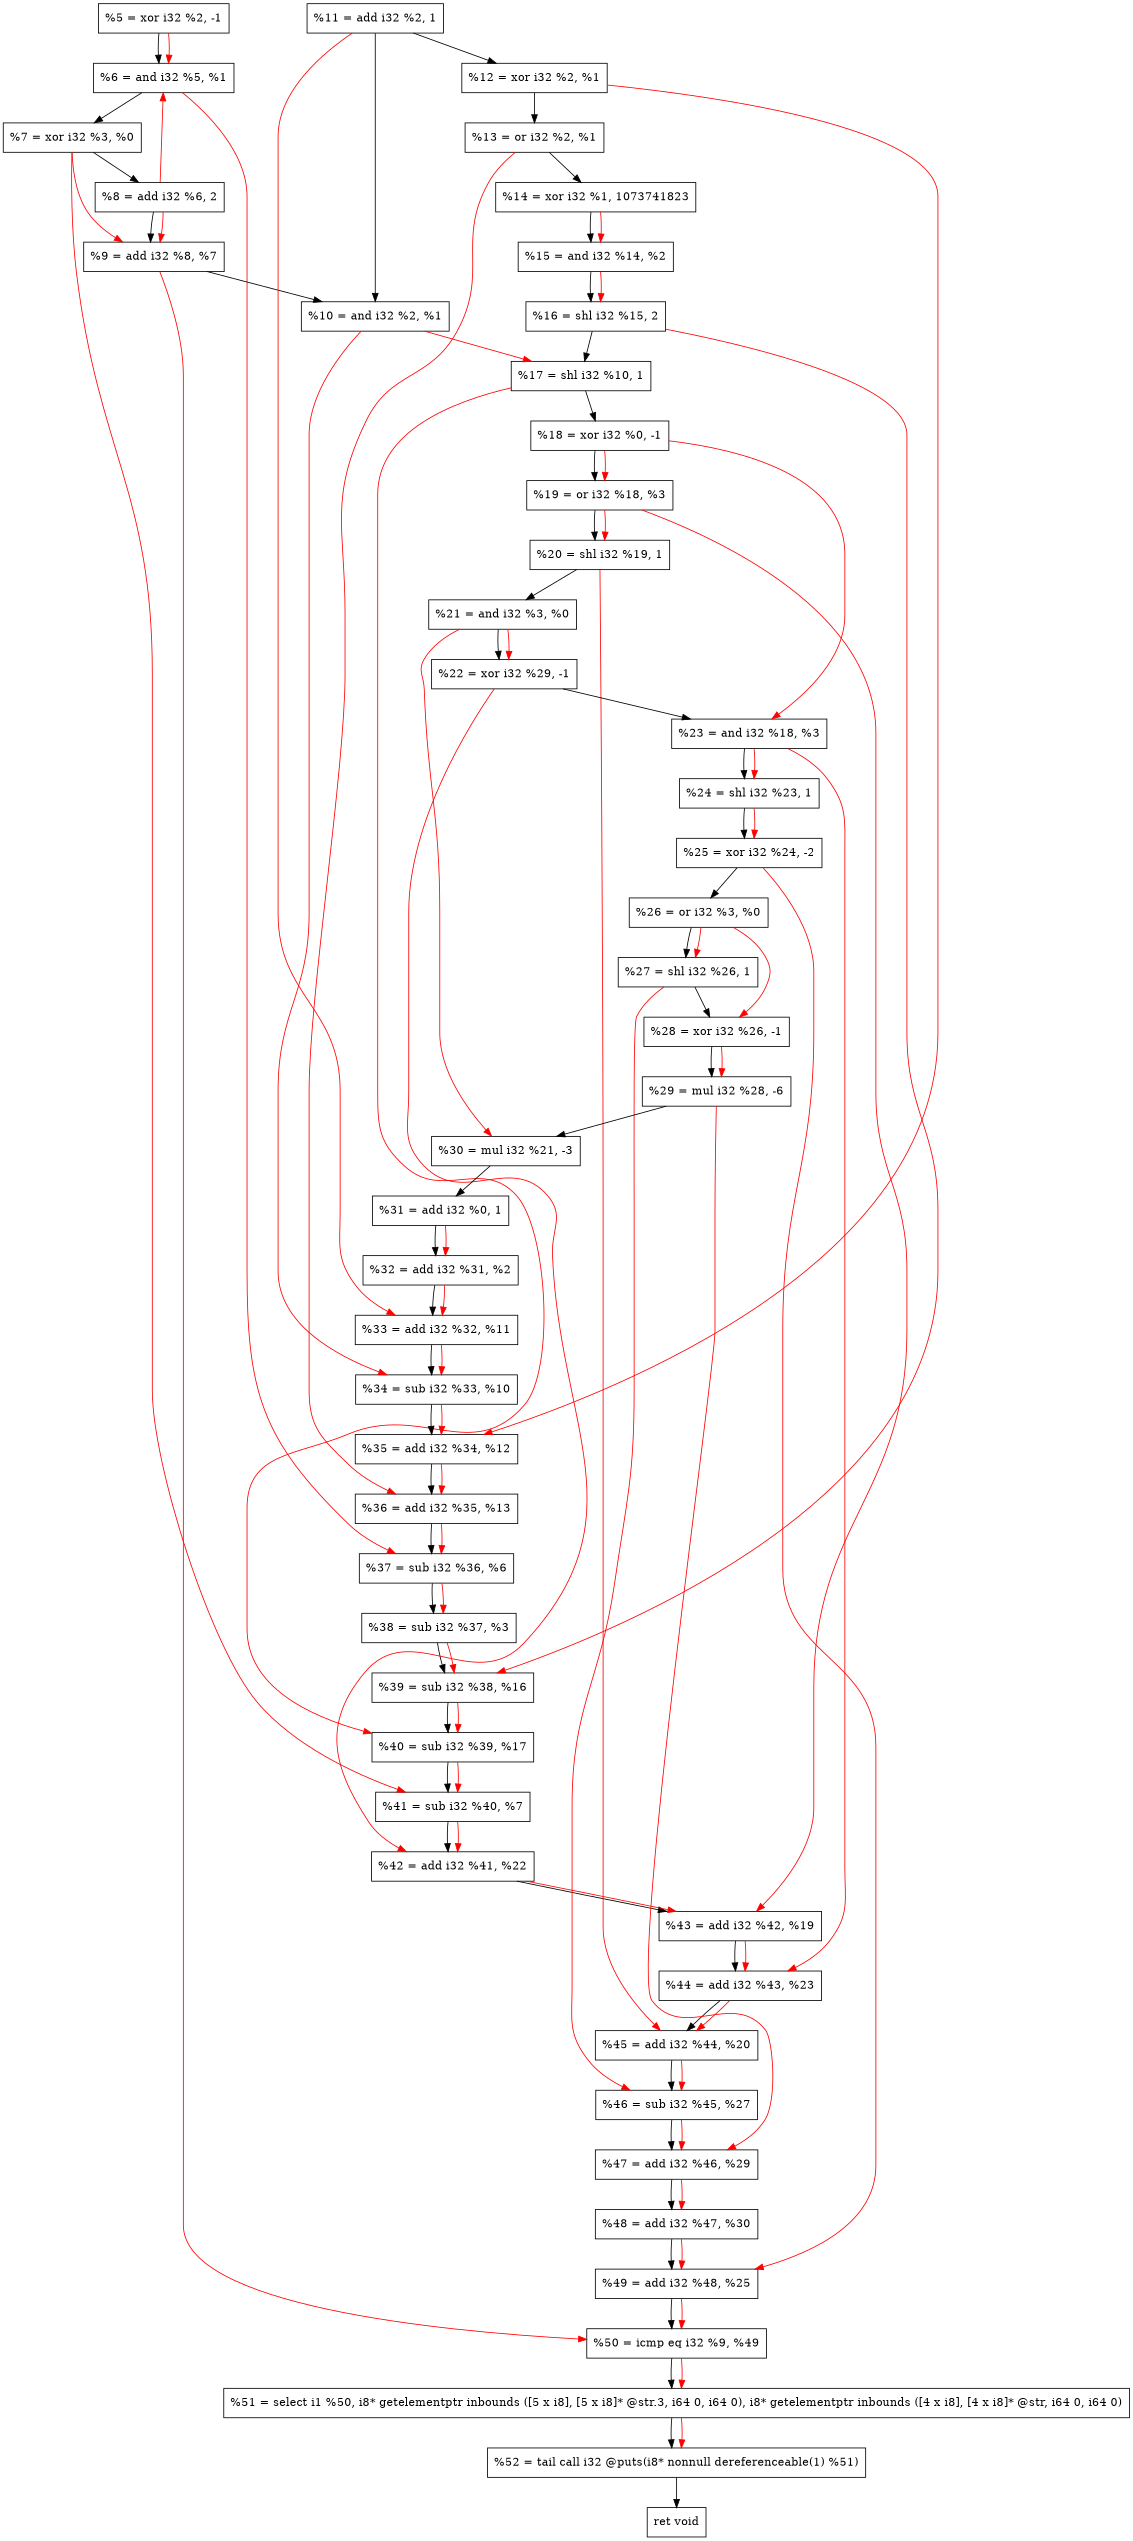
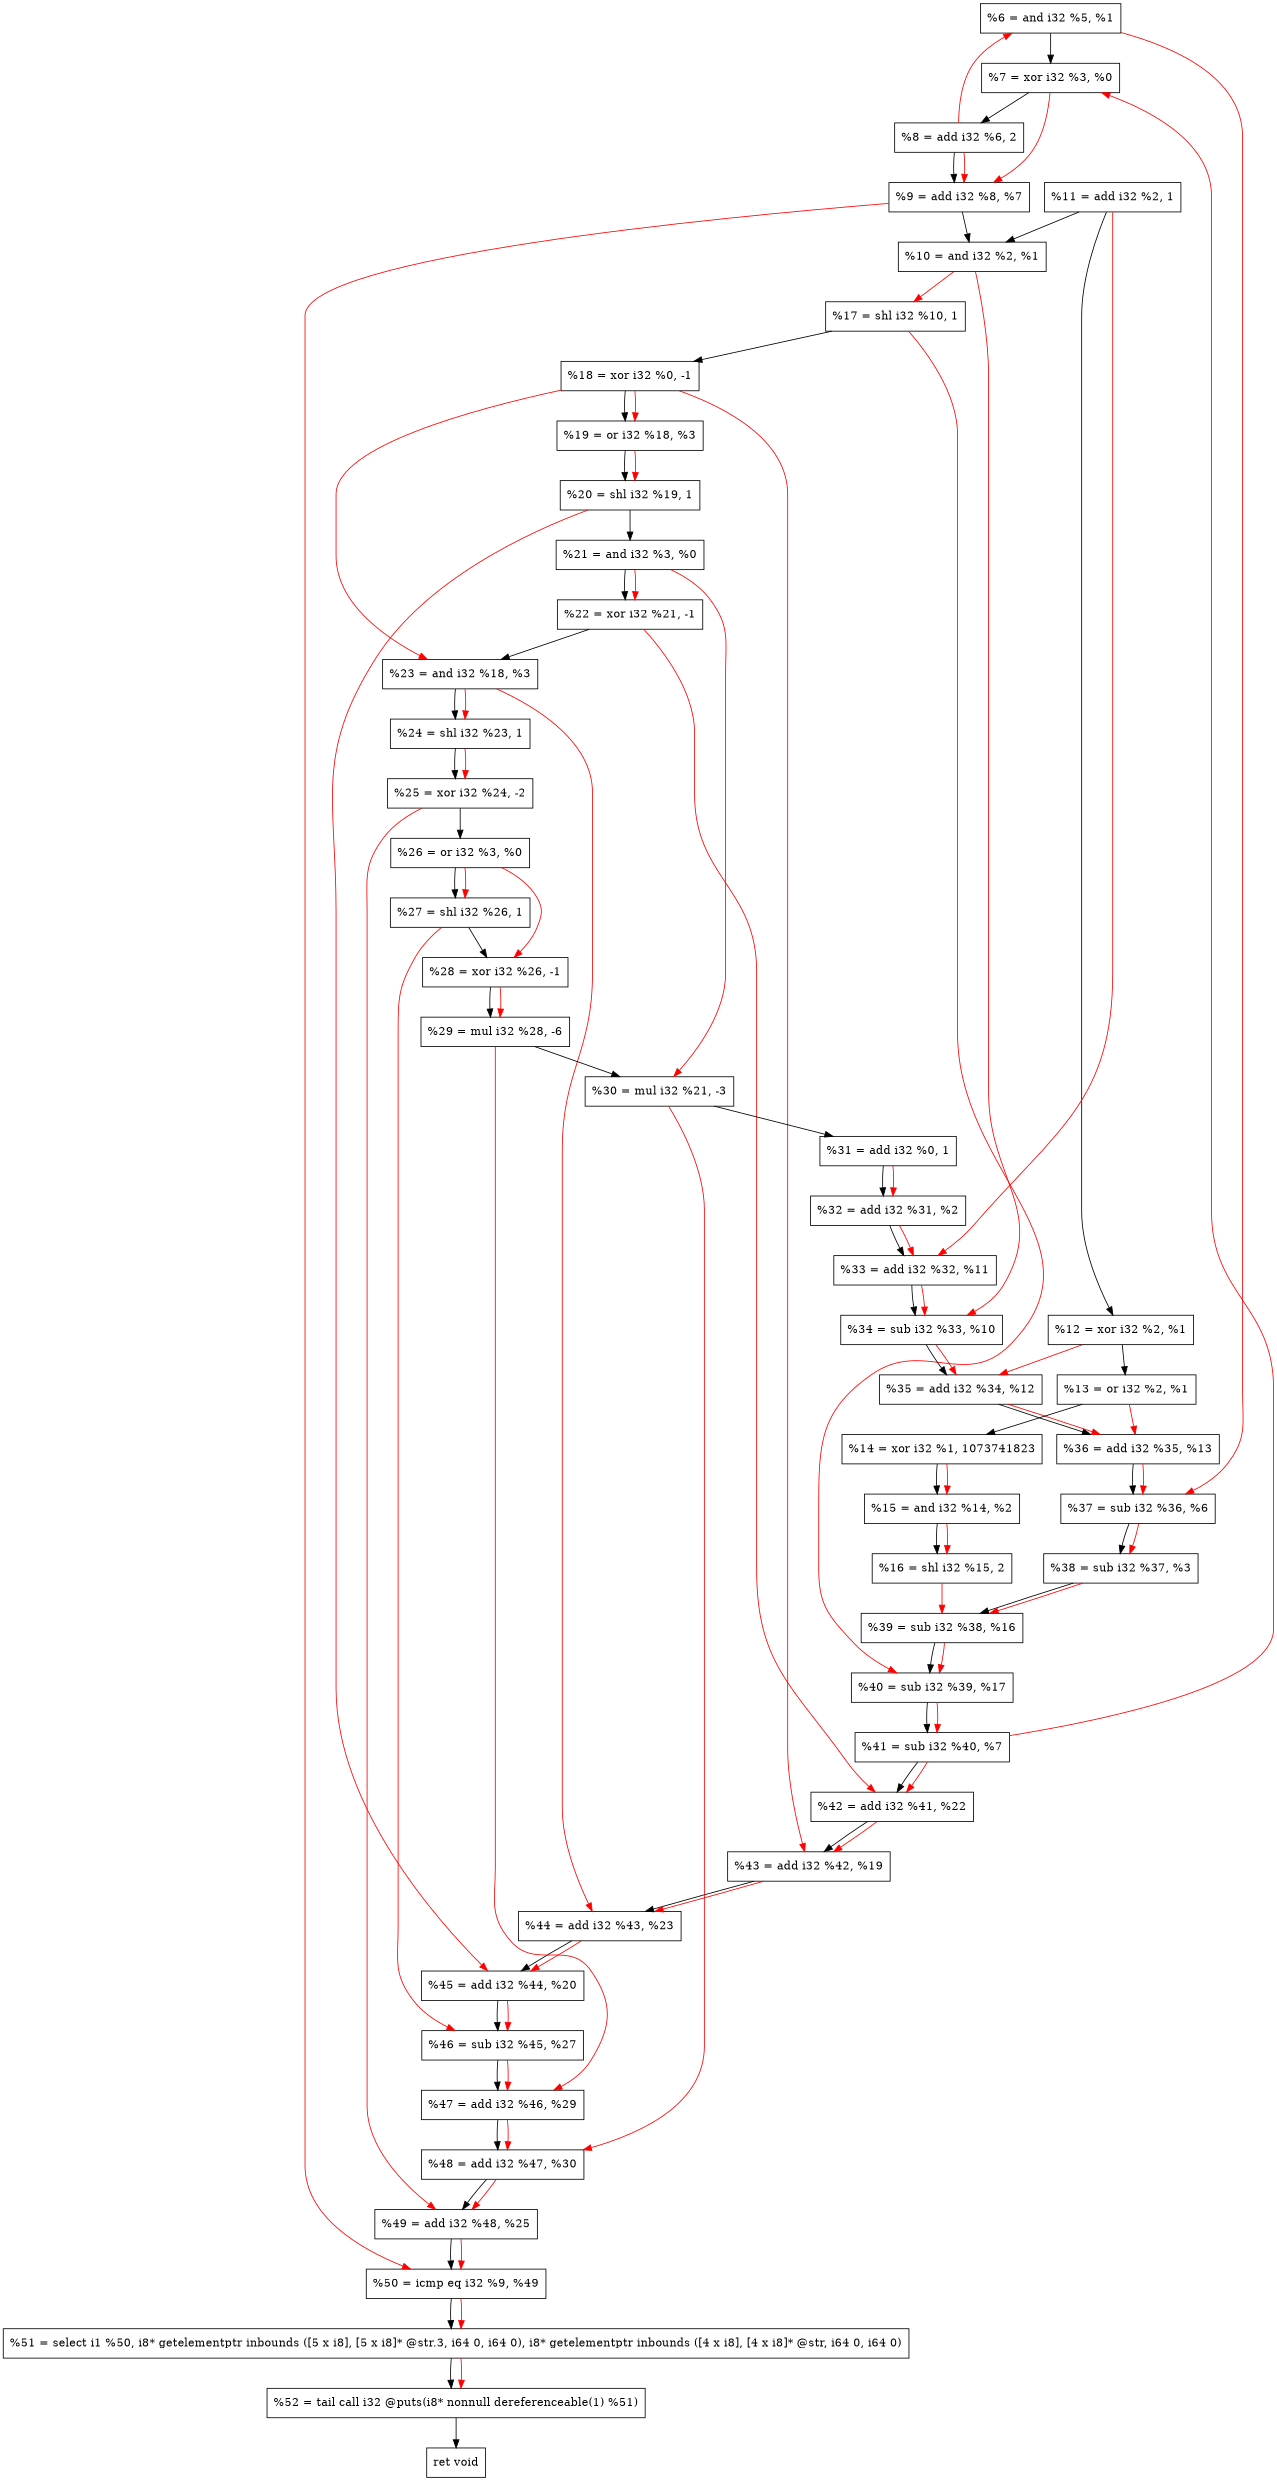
(164, 18) -> none
(589, 342) -> none
(504, 674) -> (630, 615)
(152, 1017) -> (1212, 991)
(886, 1164) -> (788, 1090)
none -> (704, 1654)
